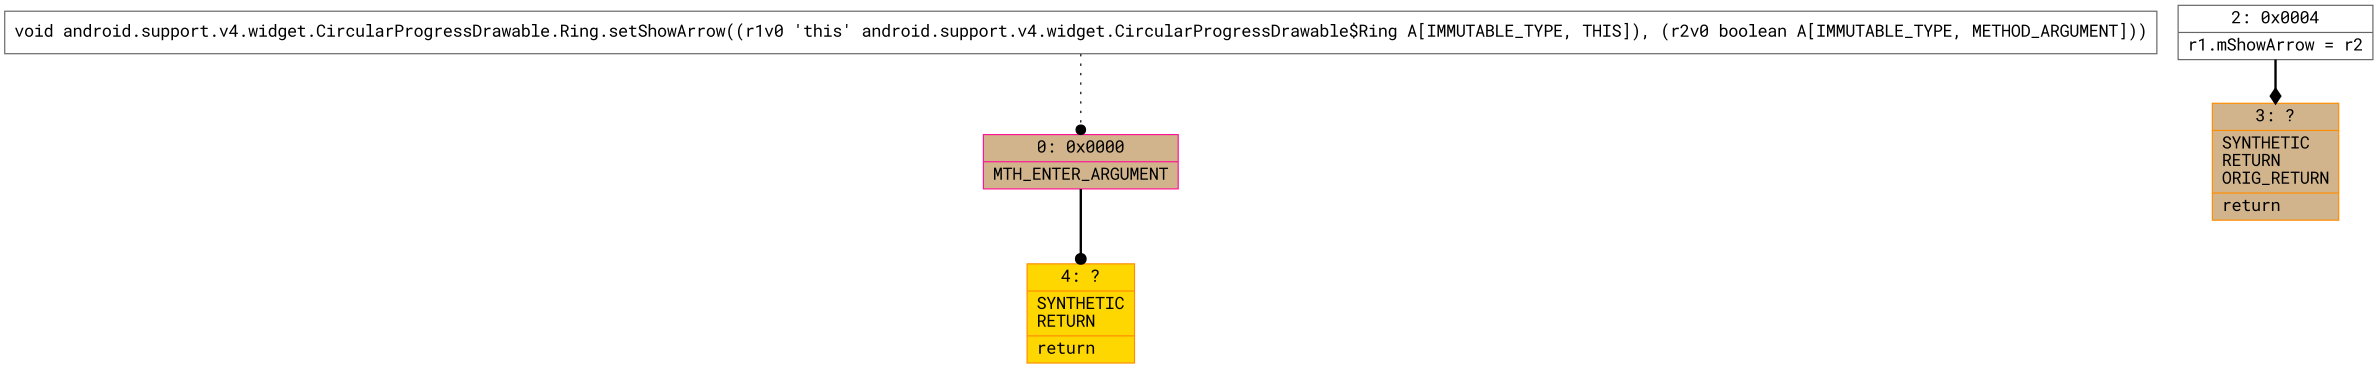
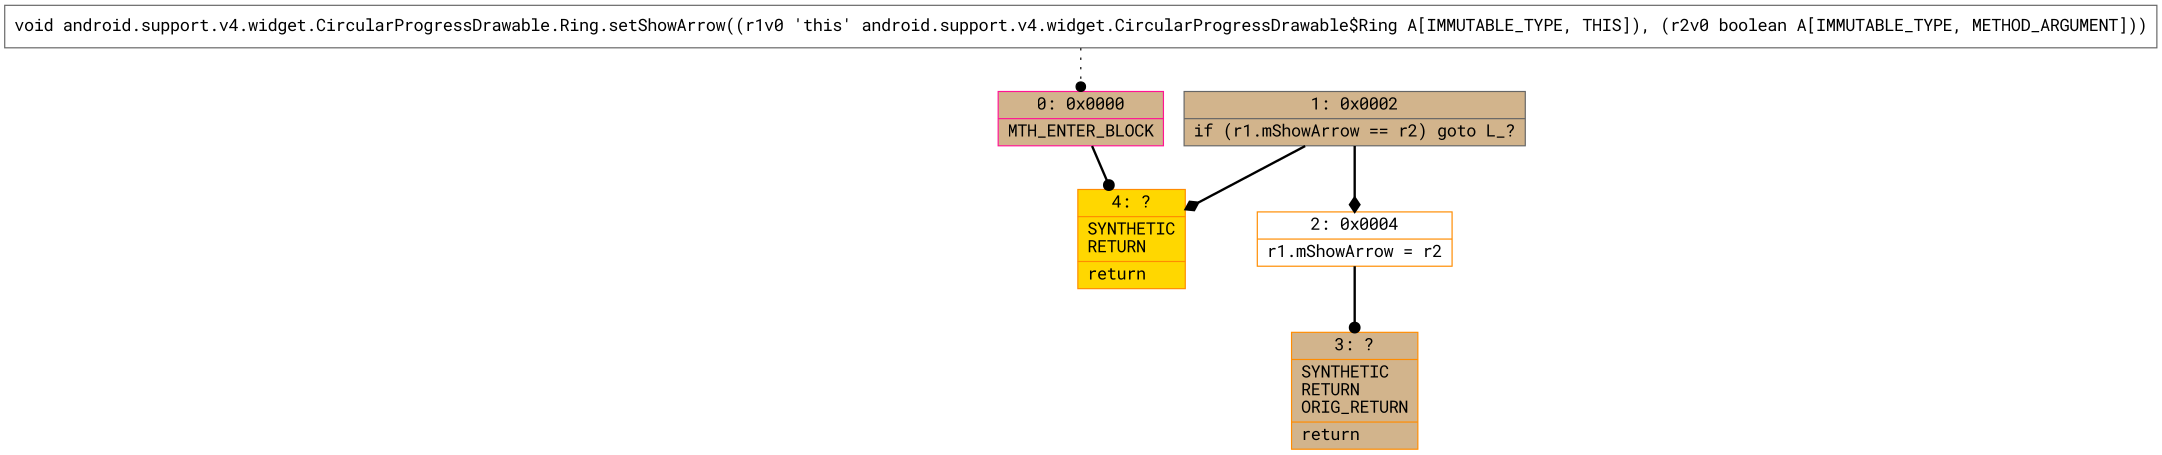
(2276, 32) -> (1355, 239)
(2276, 74) -> (1355, 294)
none -> (1355, 119)
(1081, 175) -> (1081, 132)
